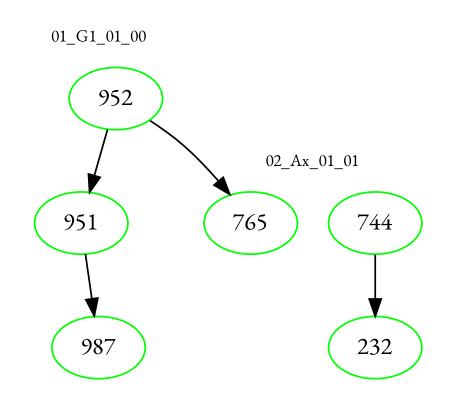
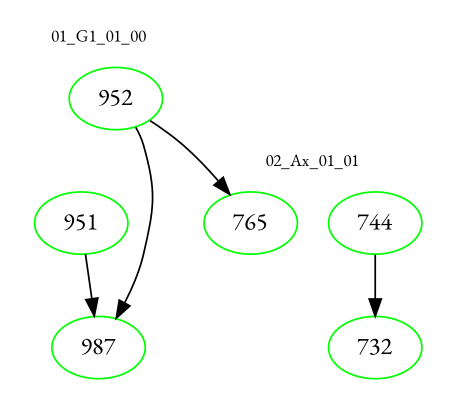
(101, 152) -> (151, 216)
(375, 348) -> (375, 348)
